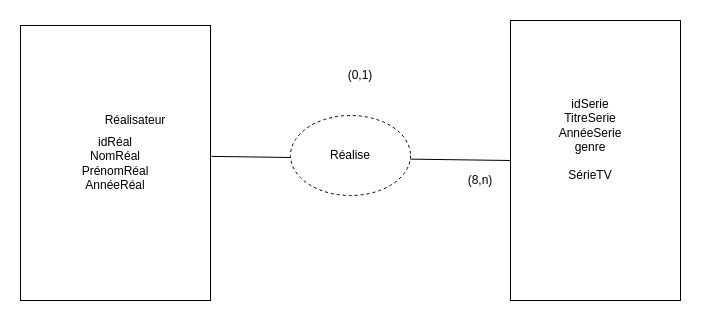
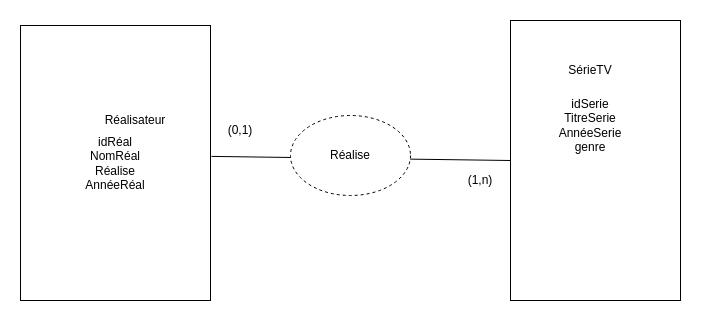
(361, 76) -> (241, 131)
(116, 164) -> (116, 164)
(591, 176) -> (591, 71)
(481, 181) -> (481, 181)
